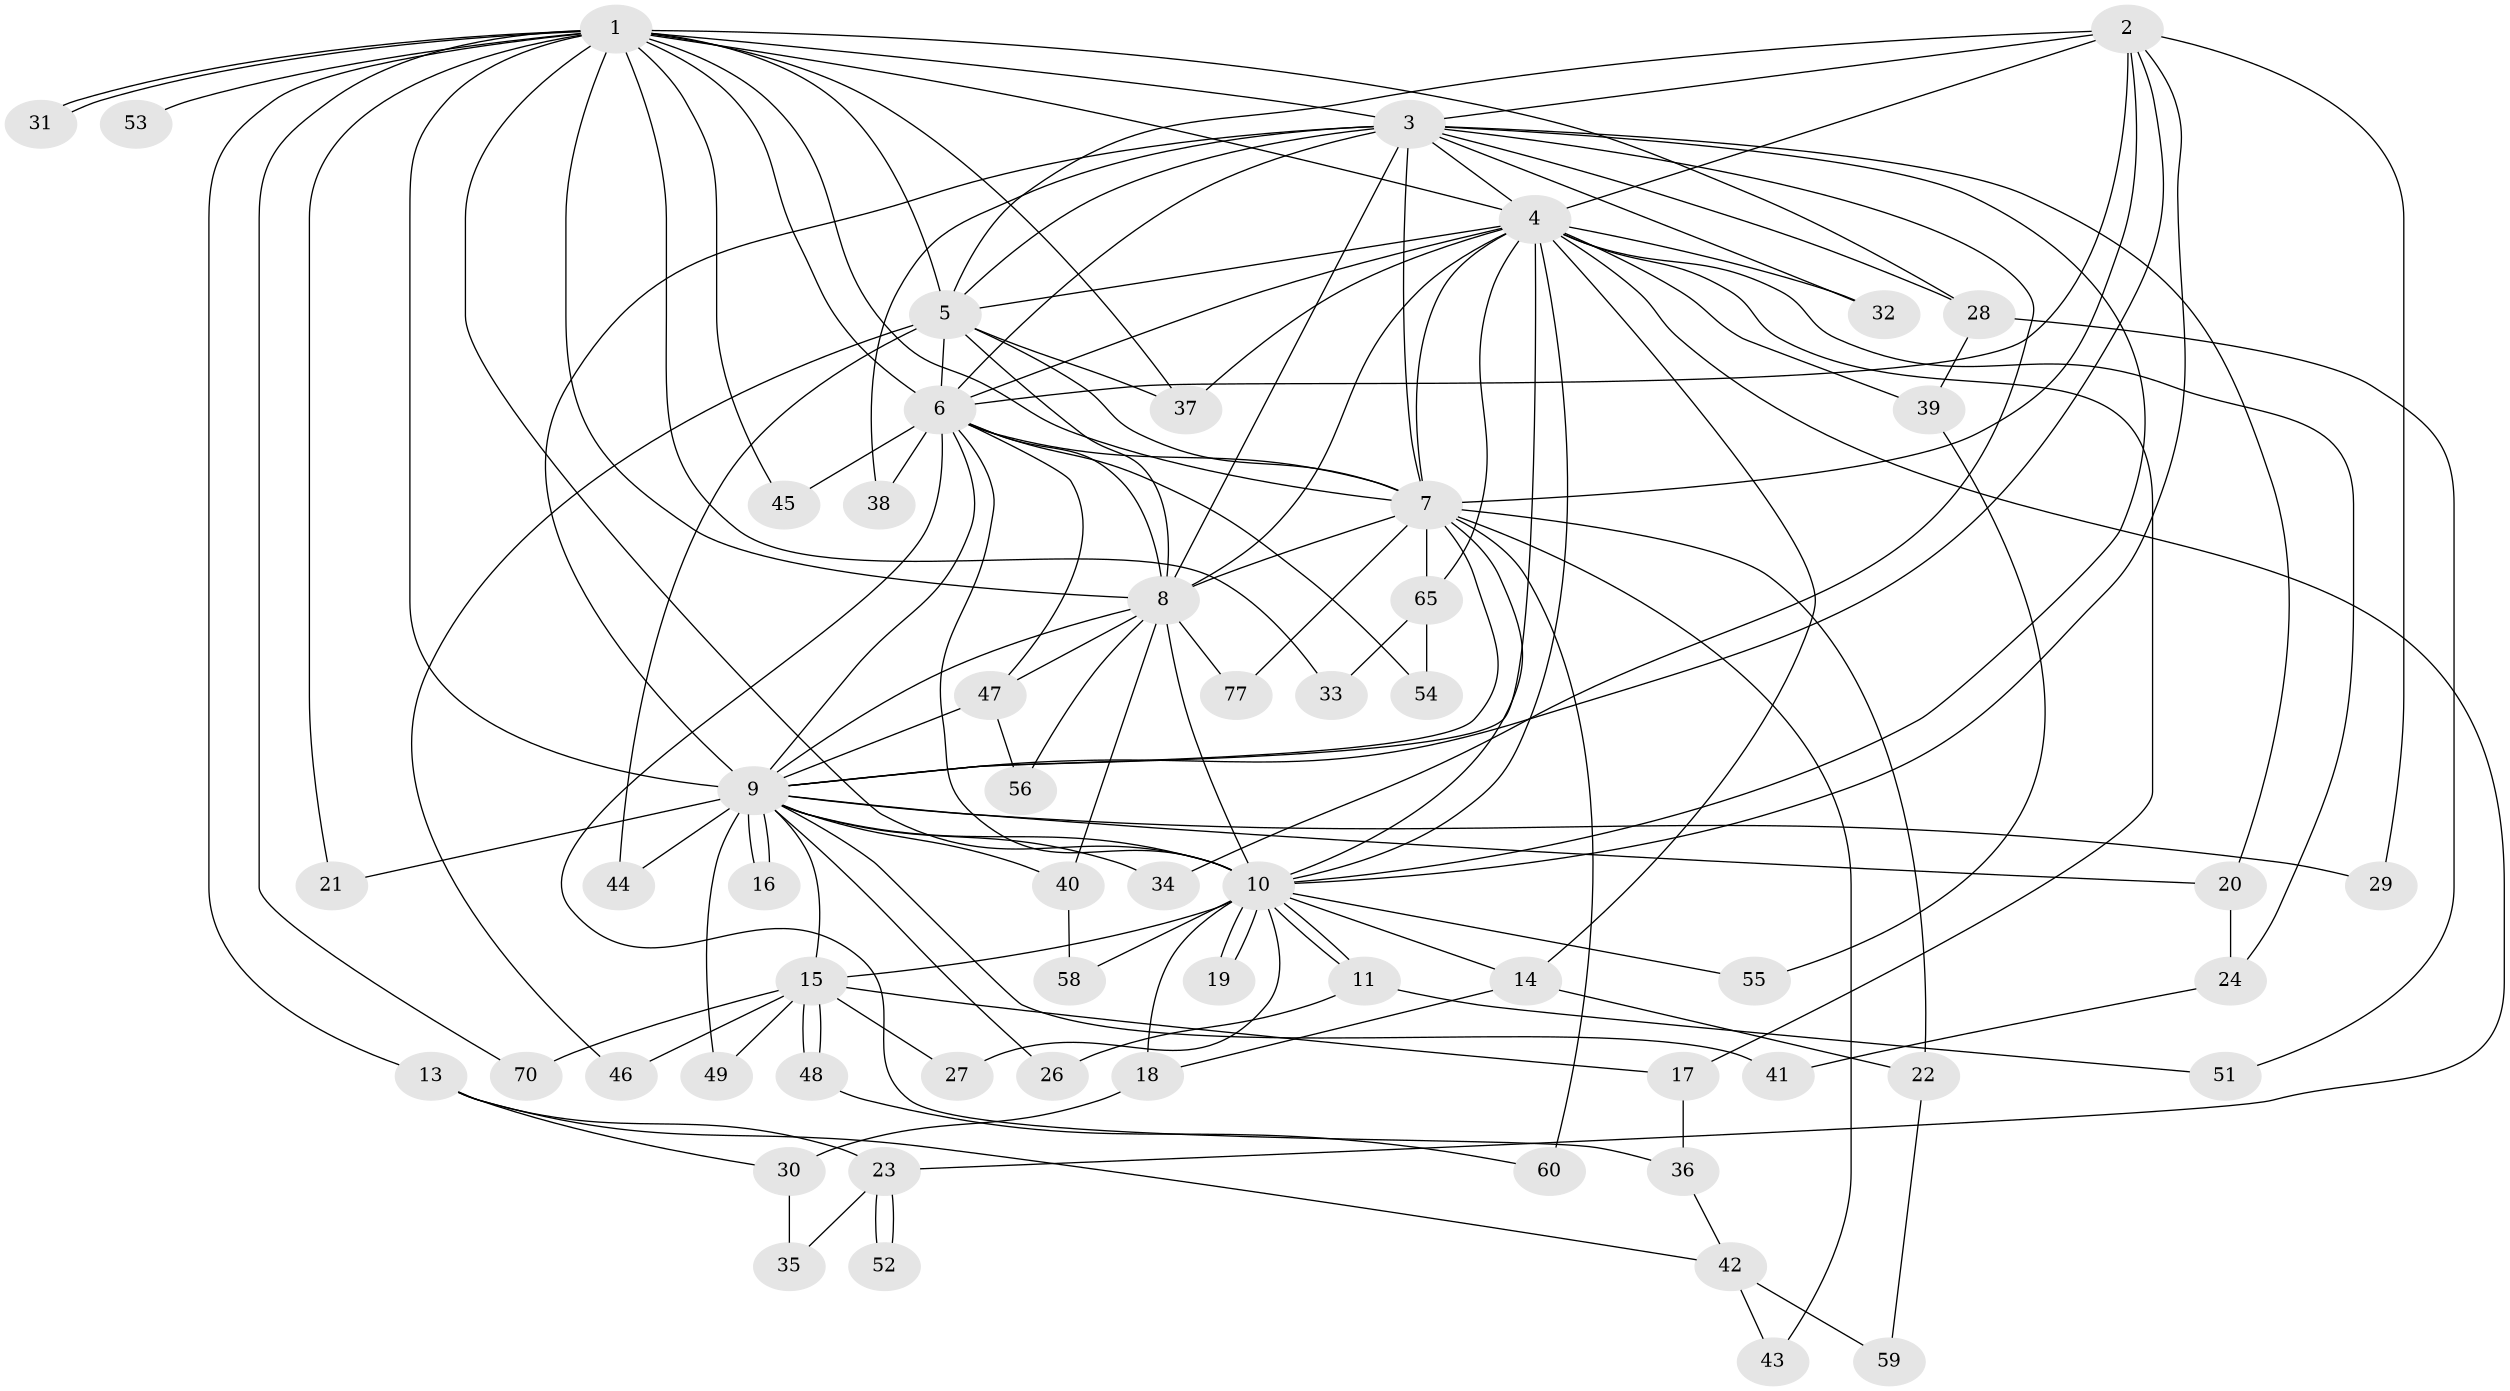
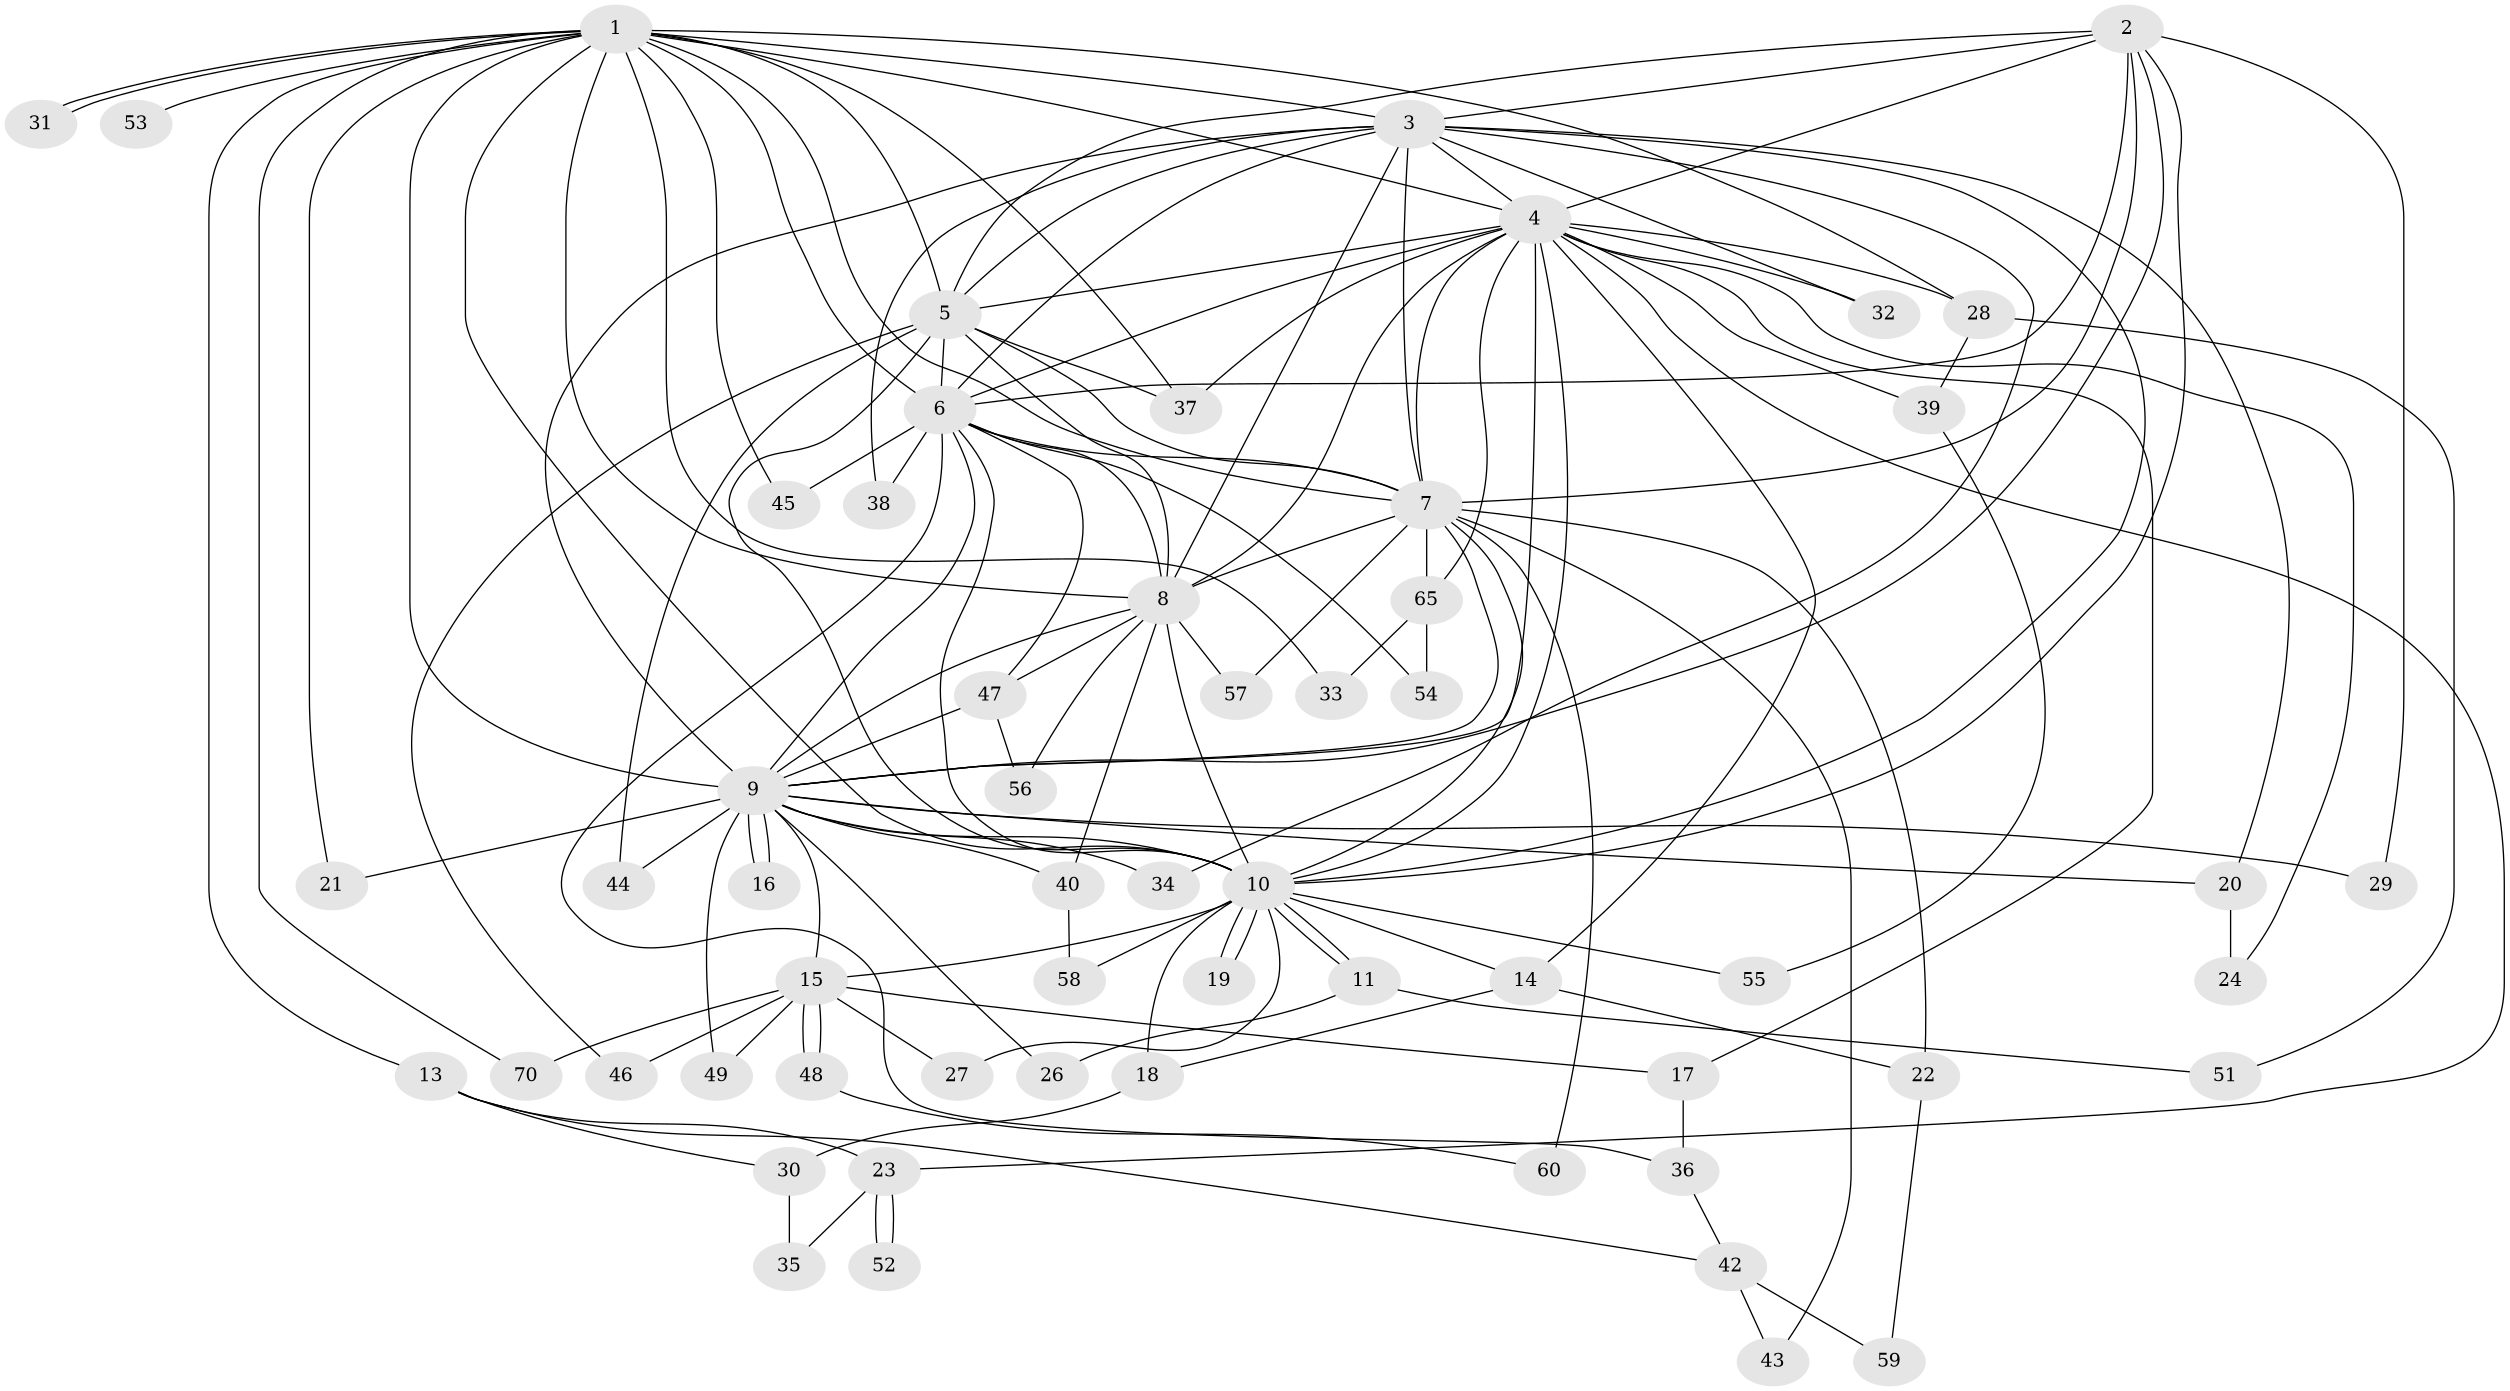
(1700, 207) -> (1764, 251)
none -> (840, 672)
(1236, 695) -> (1236, 695)
(1778, 1076) -> none
